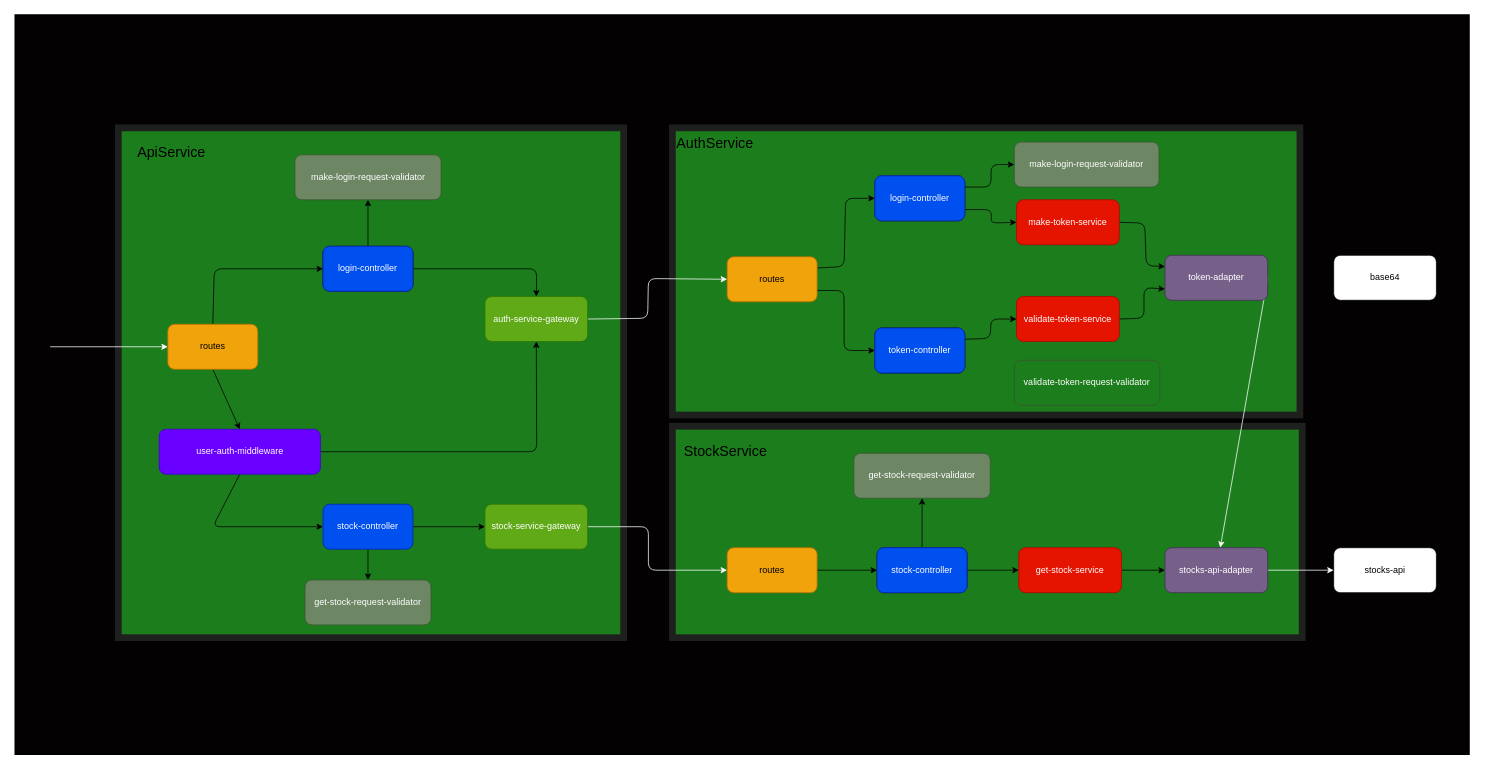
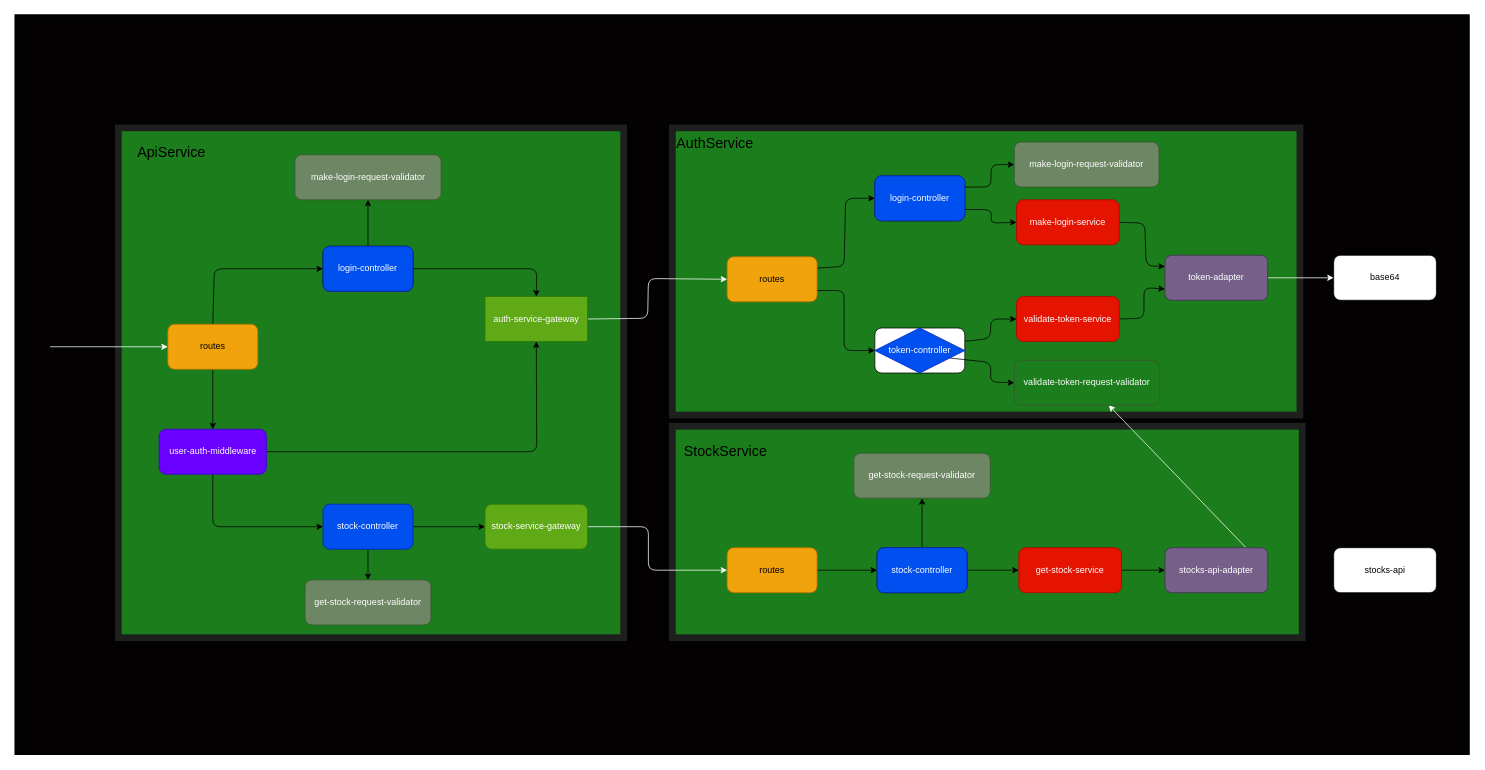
(1068, 222) -> (1068, 222)
(536, 319) -> (536, 319)
(920, 351) -> (920, 351)
none -> (958, 359)
(1243, 421) -> (1315, 278)
(240, 452) -> (213, 452)
(1316, 570) -> (1148, 446)
